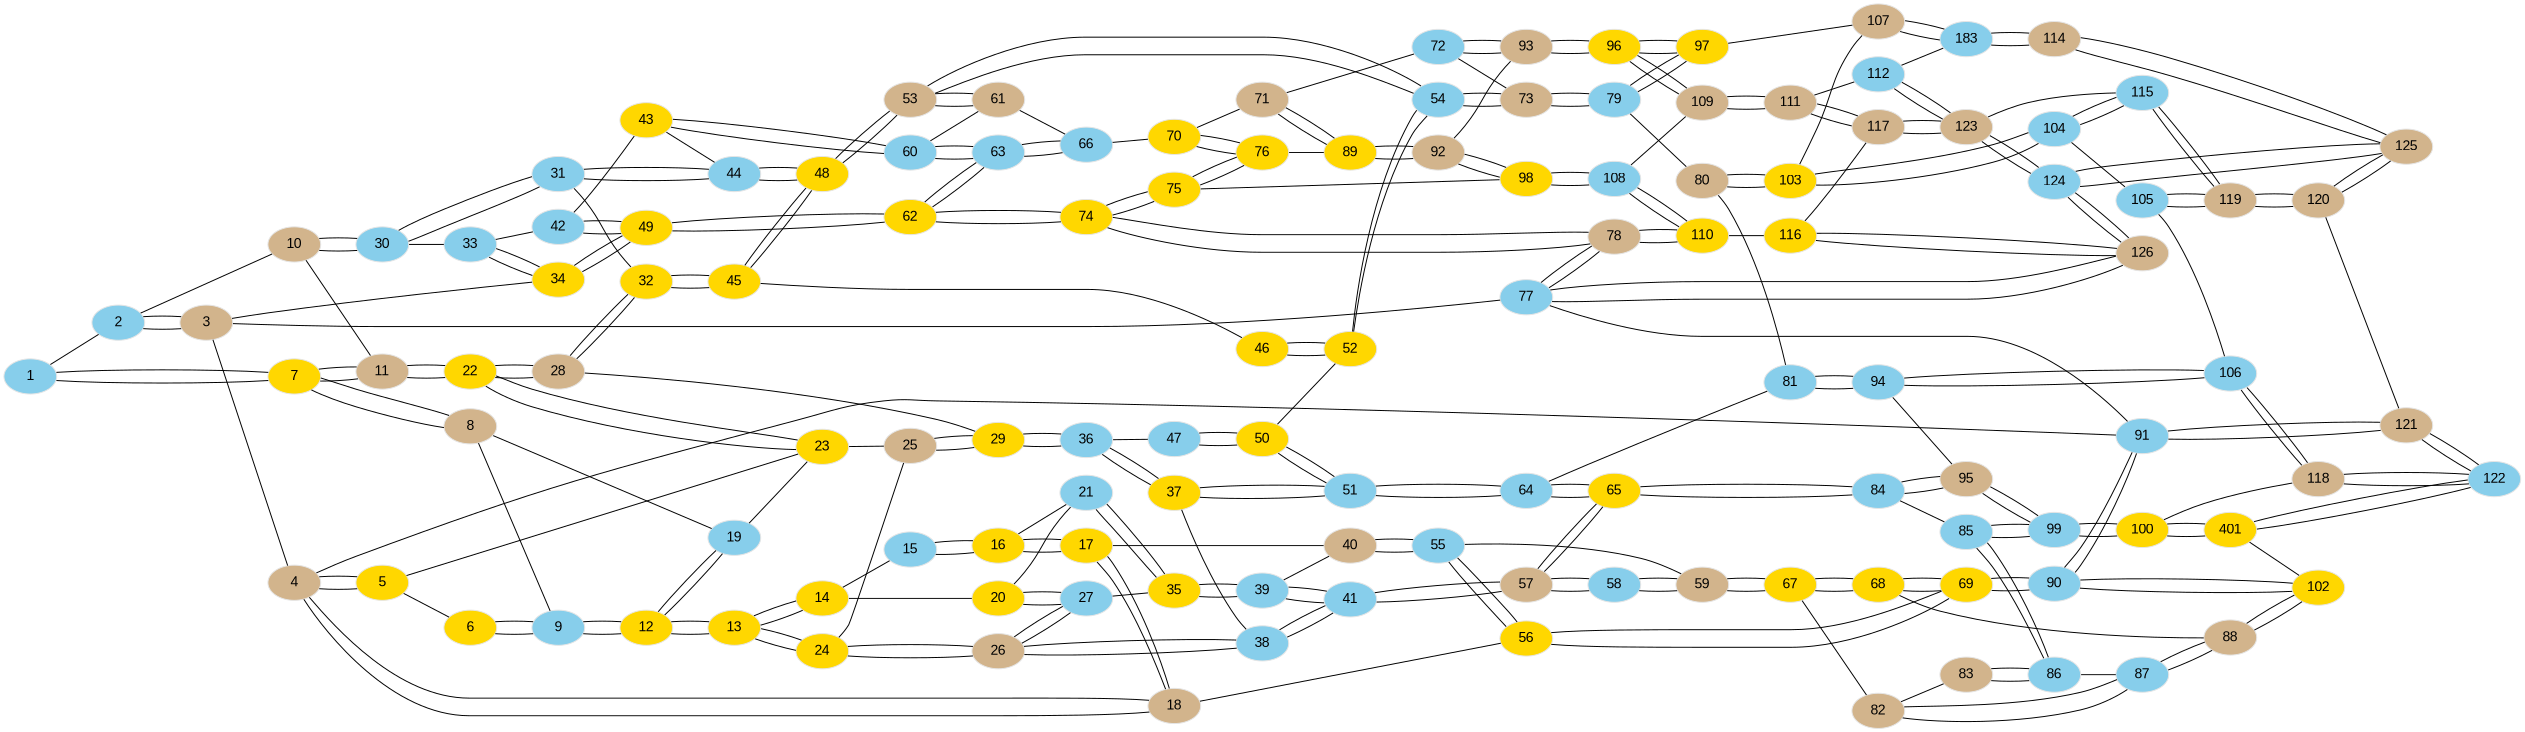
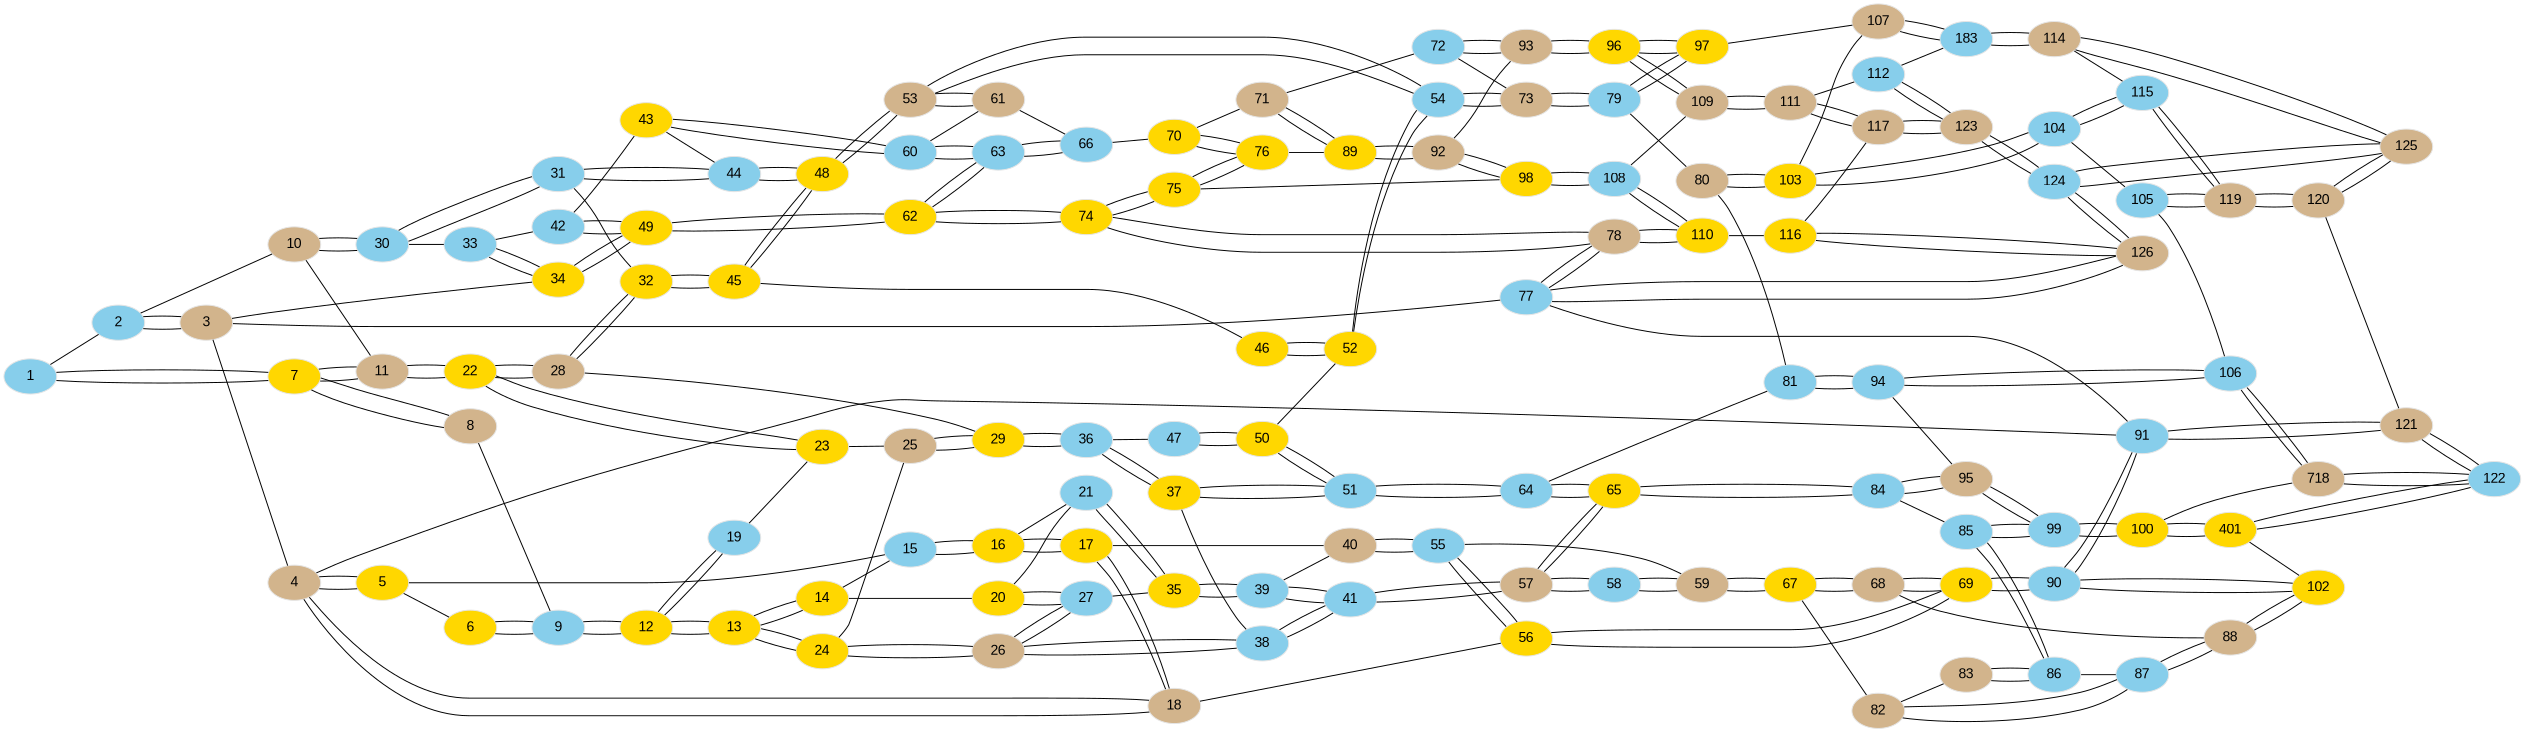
(2051, 98) -> (2098, 66)
(2318, 479) -> (2318, 479)
(602, 482) -> none
(602, 515) -> (648, 583)
(1878, 585) -> (1878, 585)
